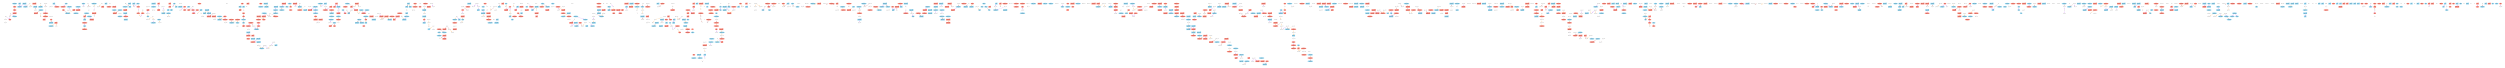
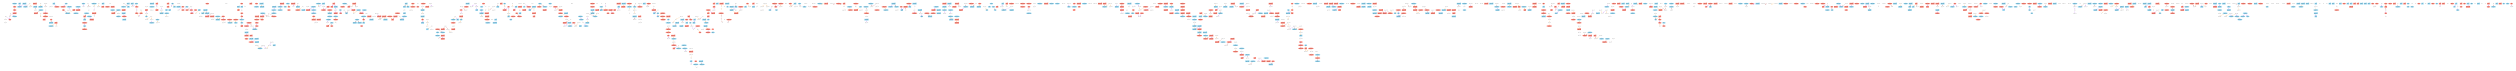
(1667, 4) -> (1677, 4)
none -> (654, 13)
